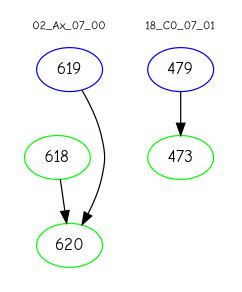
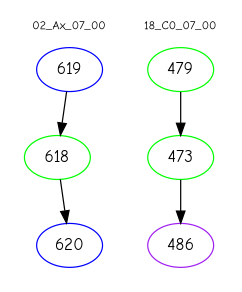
(181, 26) -> (181, 26)
(181, 70) -> (181, 70)
(104, 151) -> (64, 107)
(70, 245) -> (70, 245)
none -> (181, 245)
